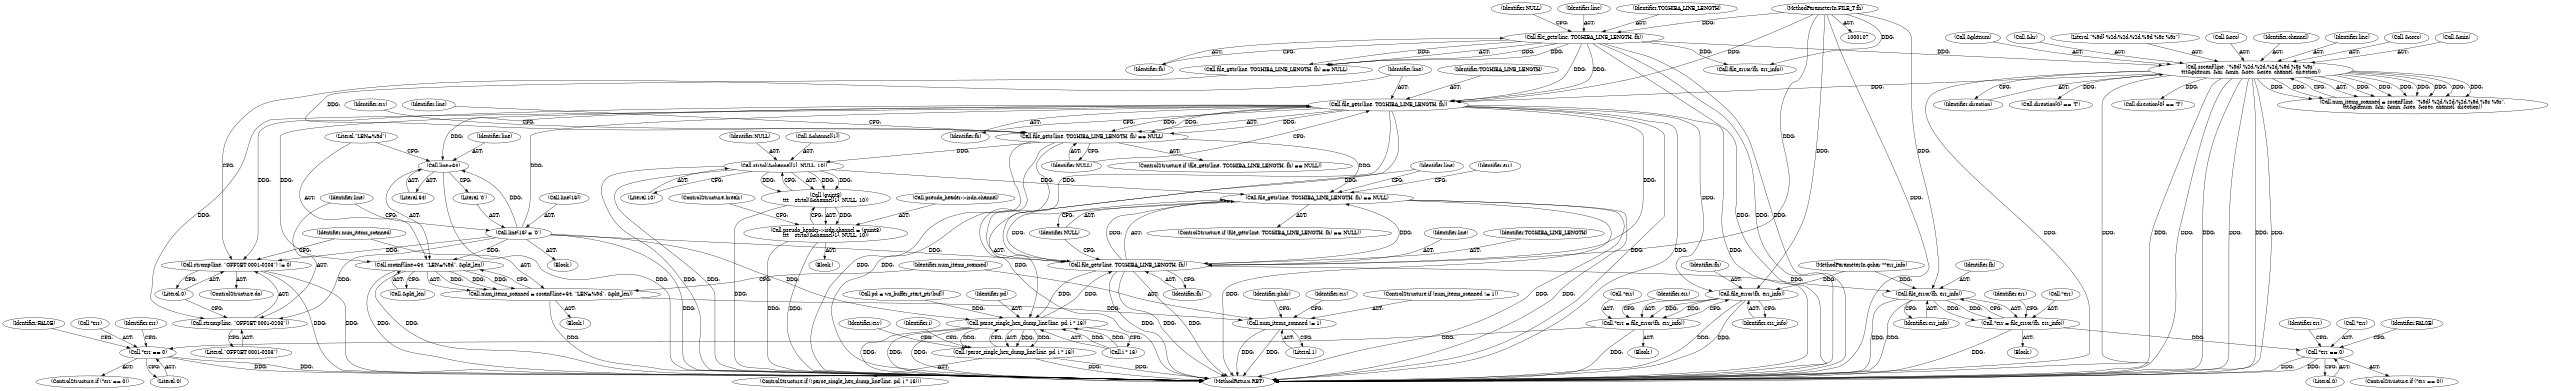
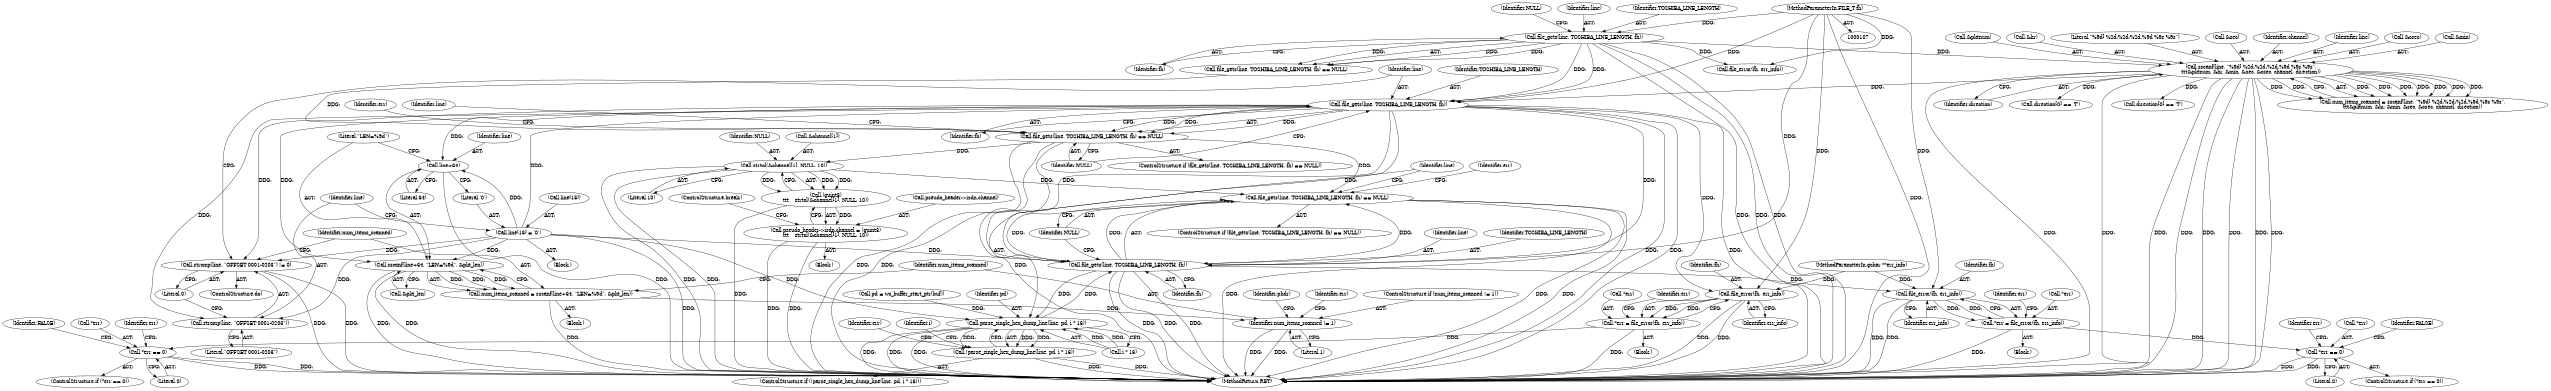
(432, 181) -> (432, 181)
(1284, 324) -> (1292, 324)
